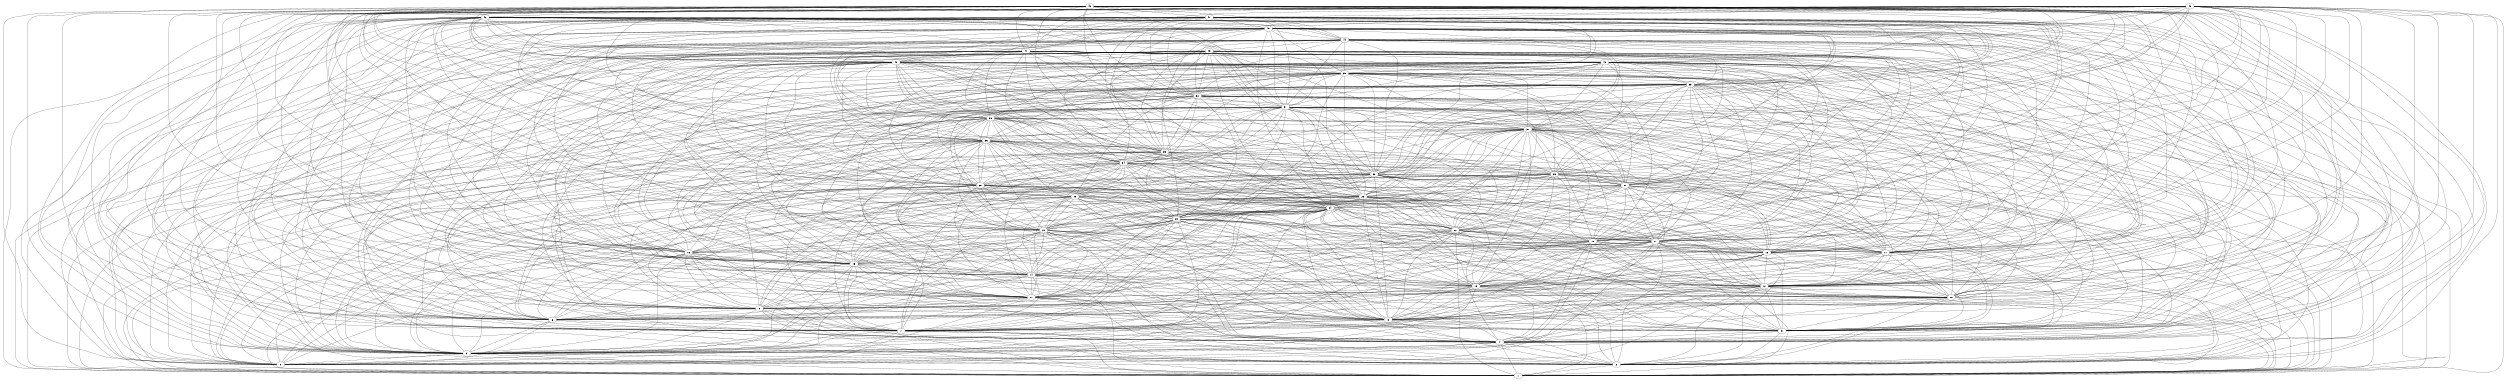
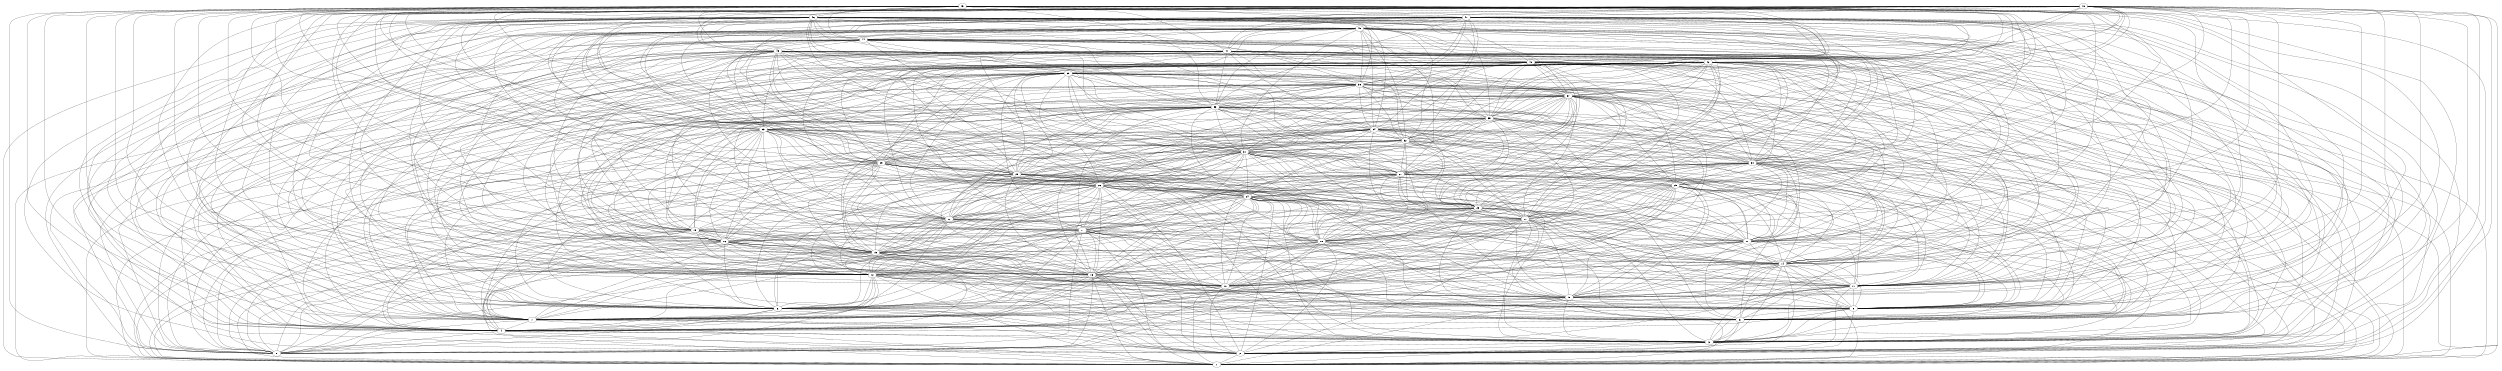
none -> (1343, 8)
(1131, 113) -> (1445, 70)
(2178, 191) -> none
(1193, 233) -> (2037, 102)
(850, 356) -> (811, 351)
